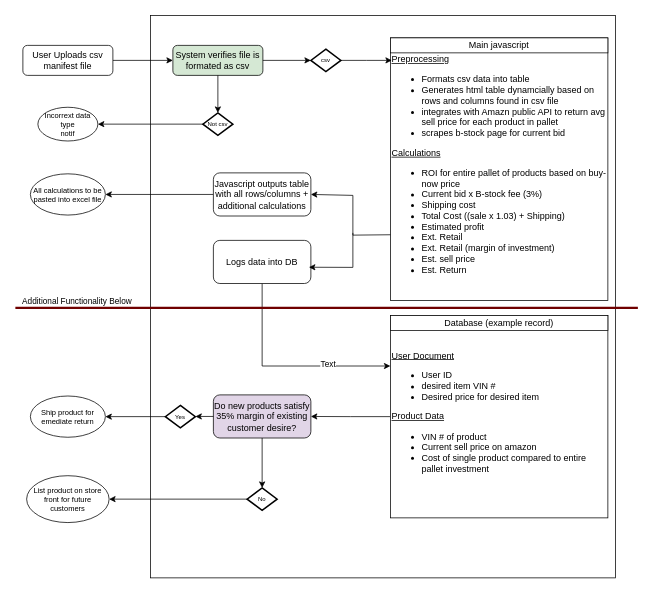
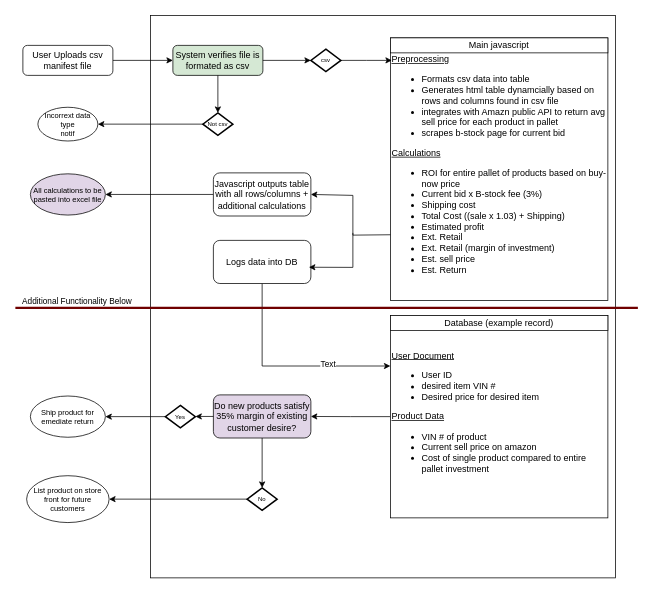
(68, 194) -> (68, 194)
